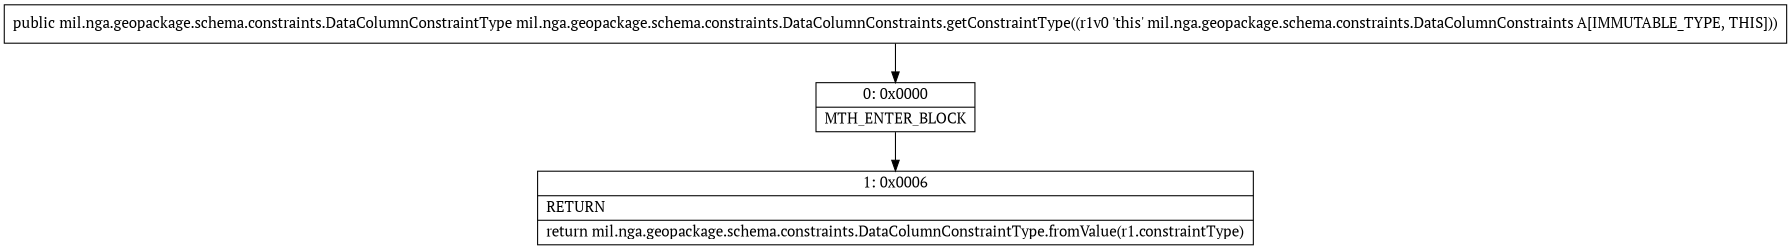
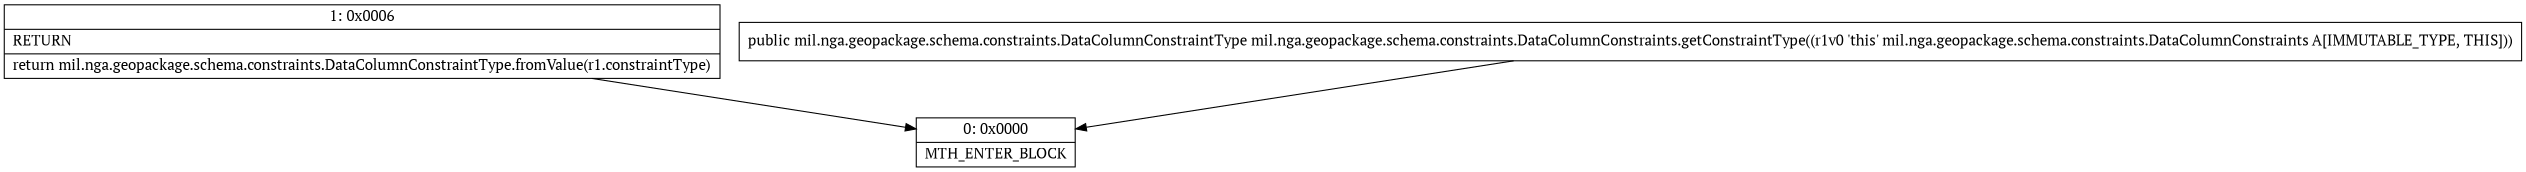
(895, 146) -> (749, 103)
